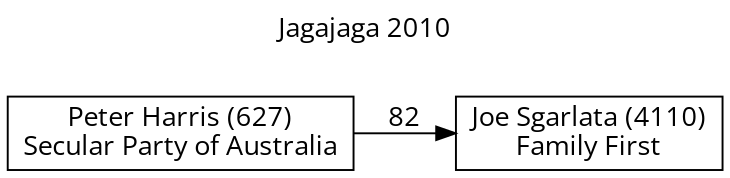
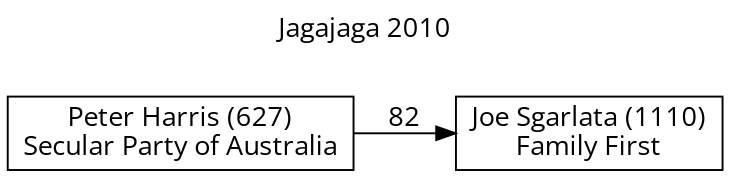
(589, 133) -> (589, 133)
